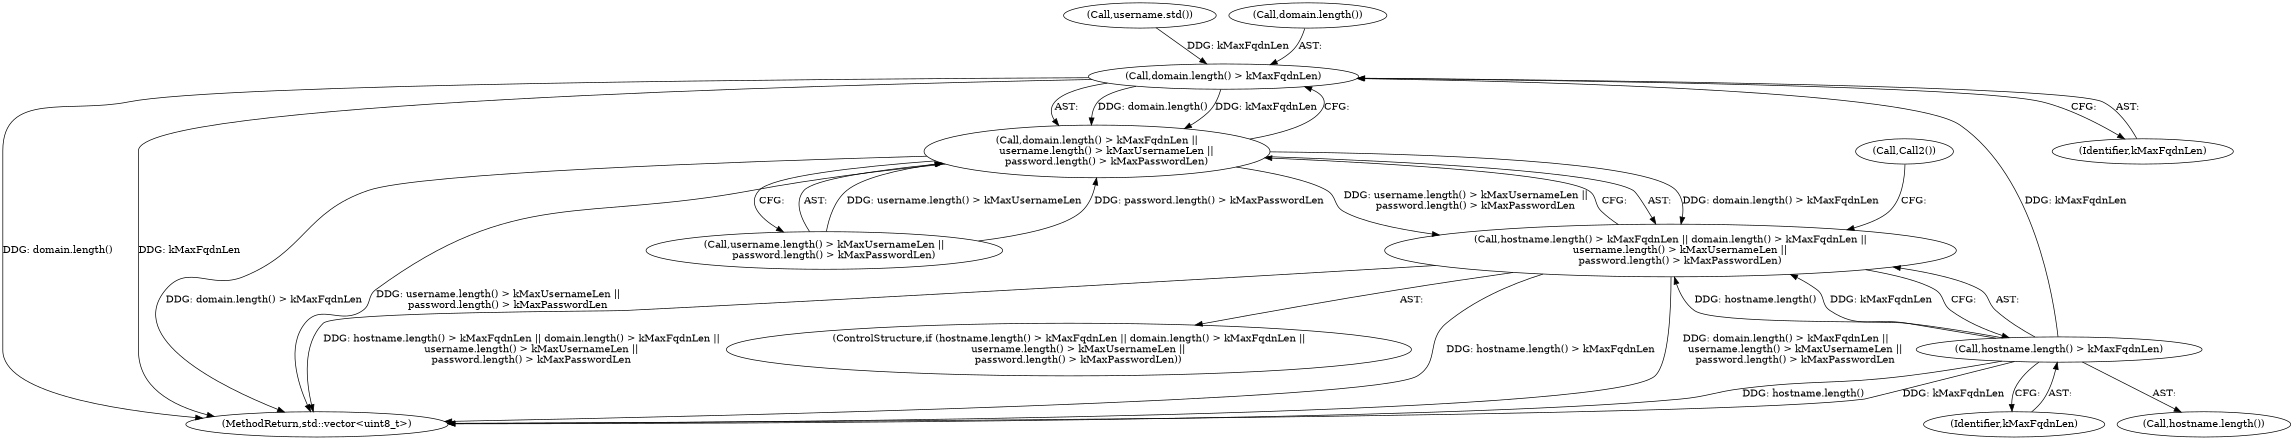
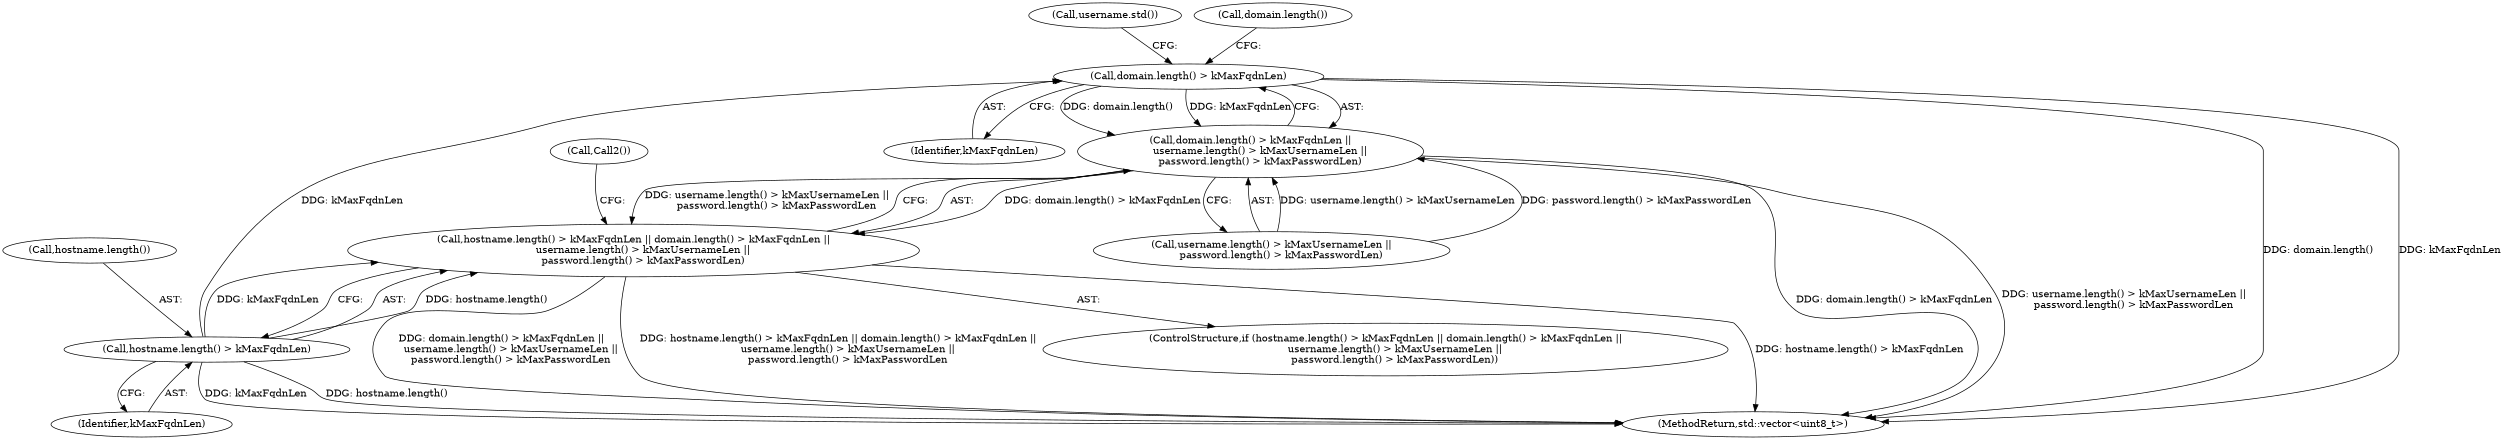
(1238, 46) -> (1167, 46)
(1312, 46) -> (1250, 46)
(2129, 386) -> (144, 298)
